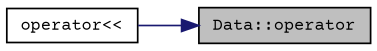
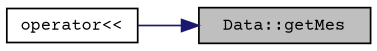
(285, 26) -> (285, 26)
